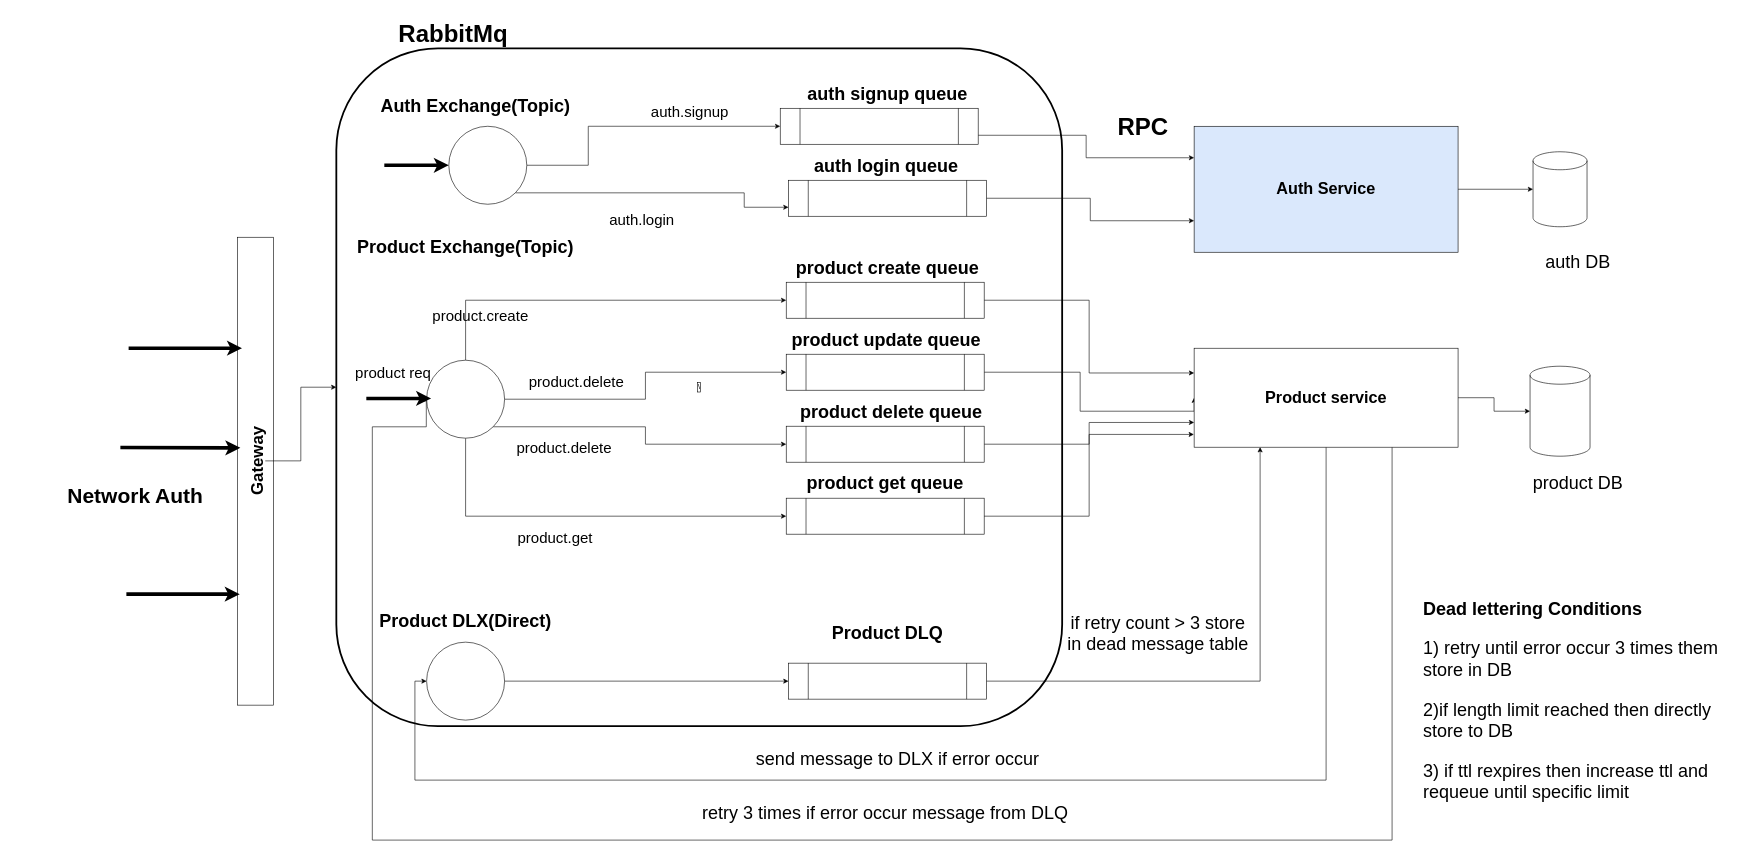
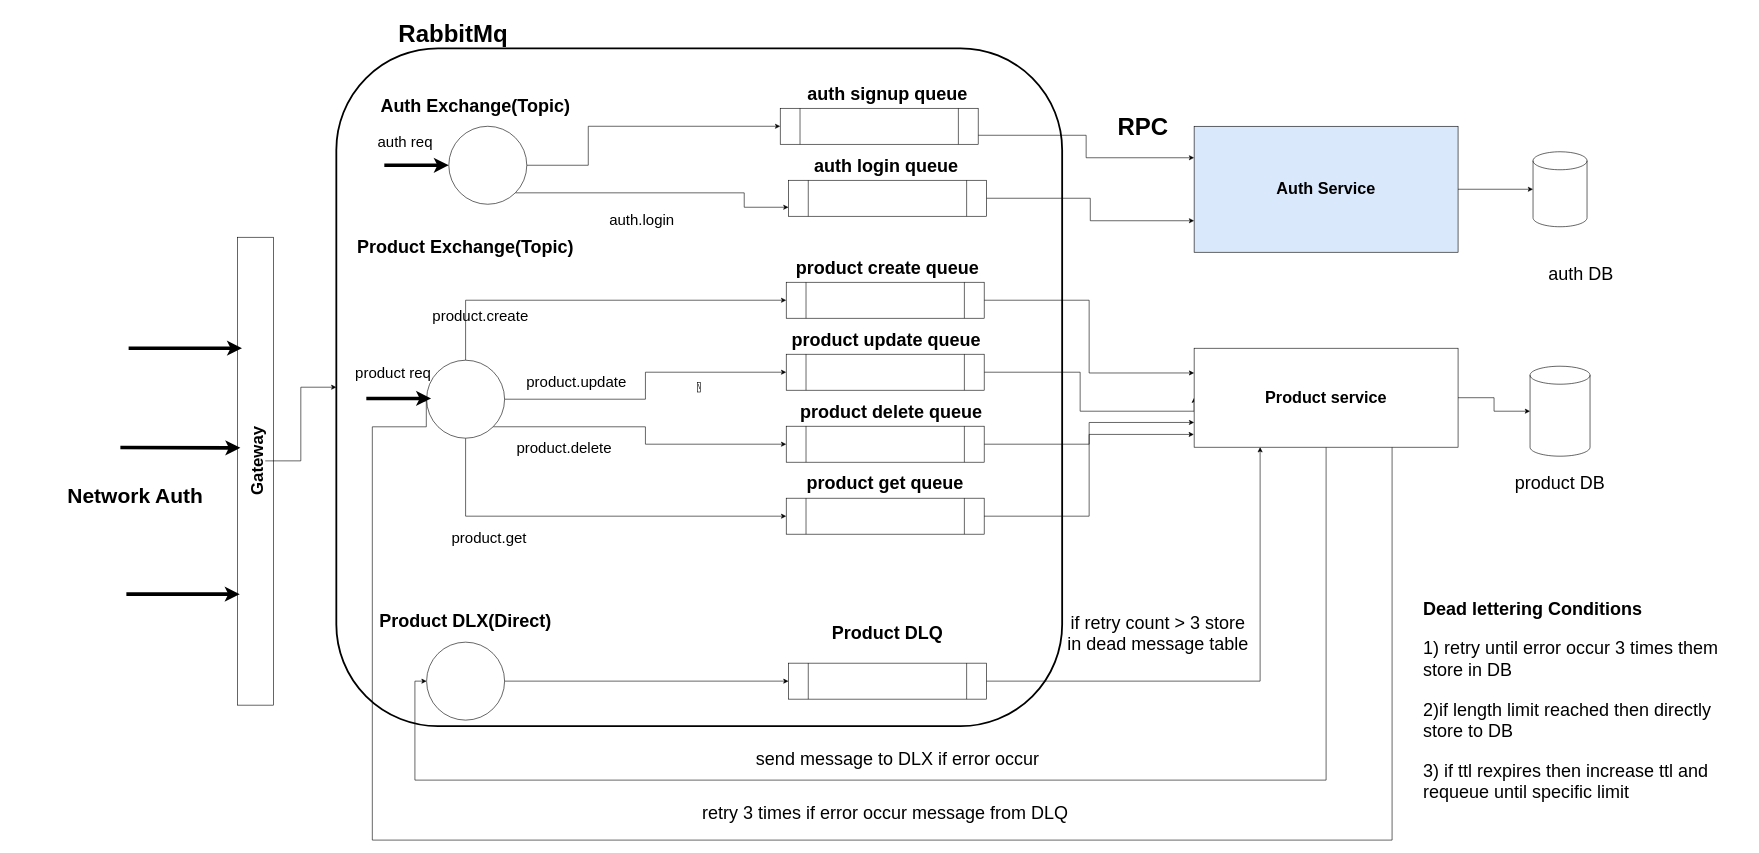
(690, 111) -> none
none -> (405, 141)
(1578, 261) -> (1581, 273)
(577, 381) -> (577, 381)
(1578, 483) -> (1560, 483)
(555, 537) -> (489, 537)
